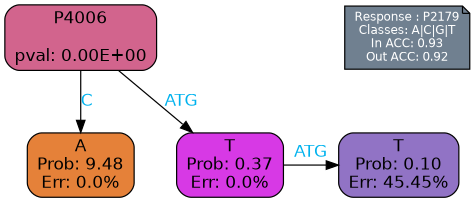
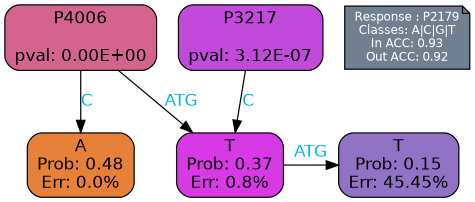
none -> (251, 38)
(81, 165) -> (81, 165)
(230, 165) -> (230, 165)
(399, 165) -> (399, 165)
